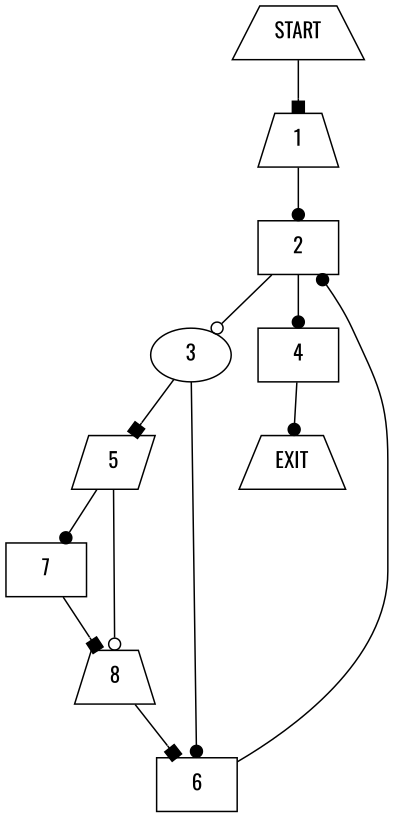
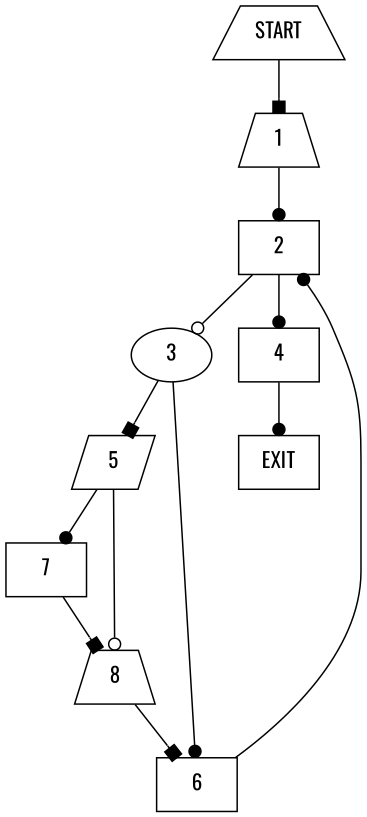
(292, 462) -> (279, 462)
